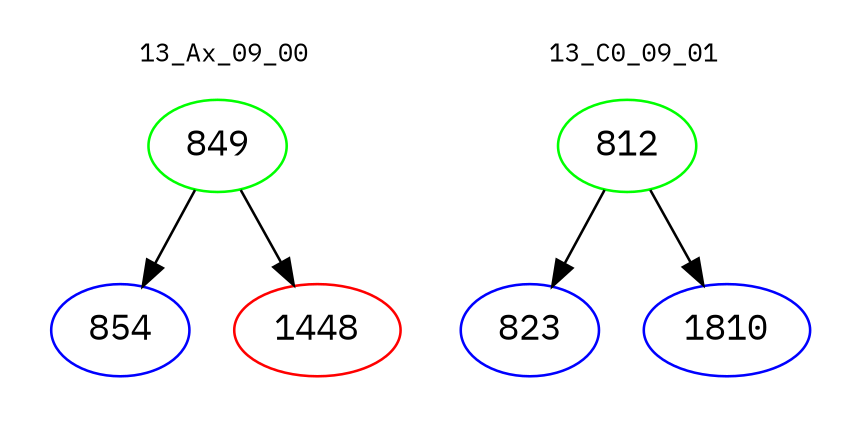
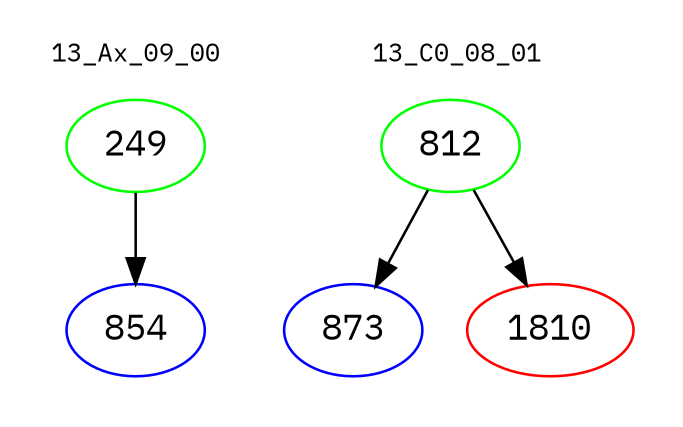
(635, 55) -> (458, 55)
(218, 146) -> (136, 146)
(317, 330) -> none
(530, 330) -> (353, 330)
(727, 330) -> (550, 330)
